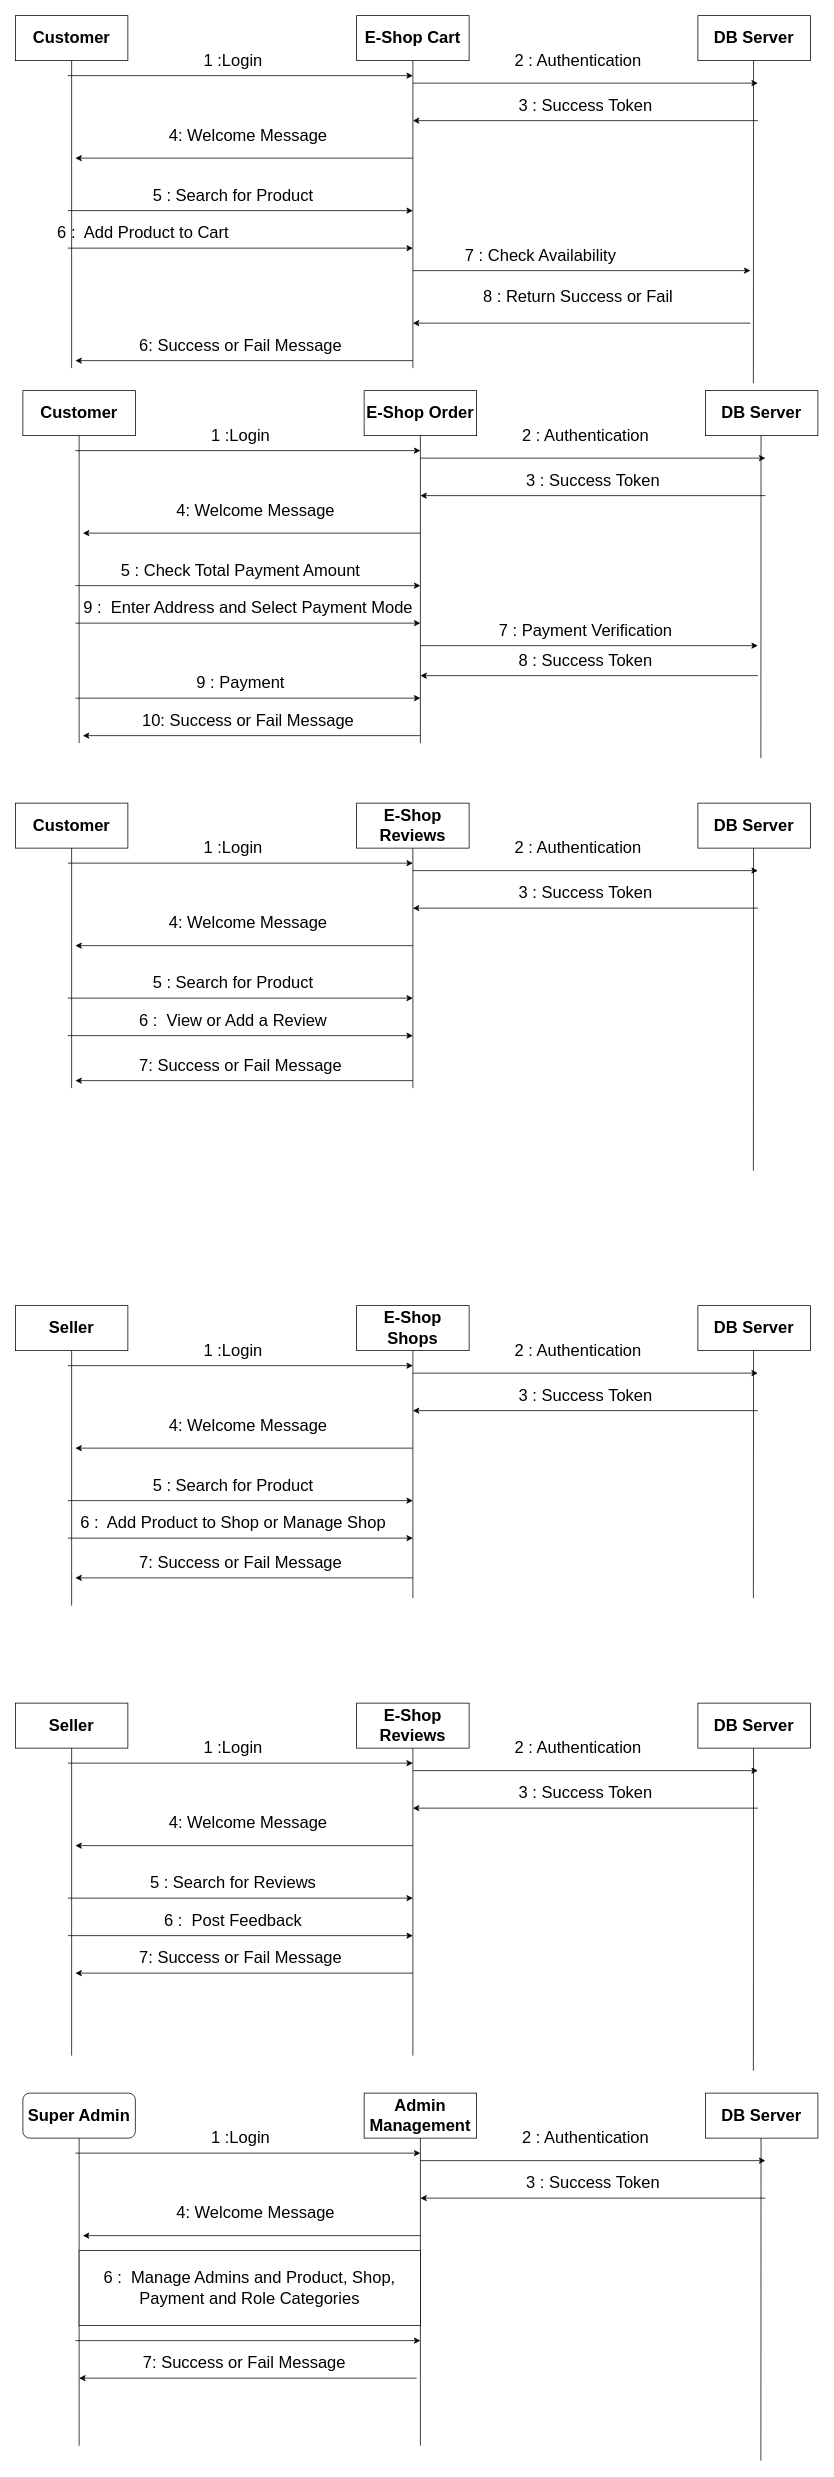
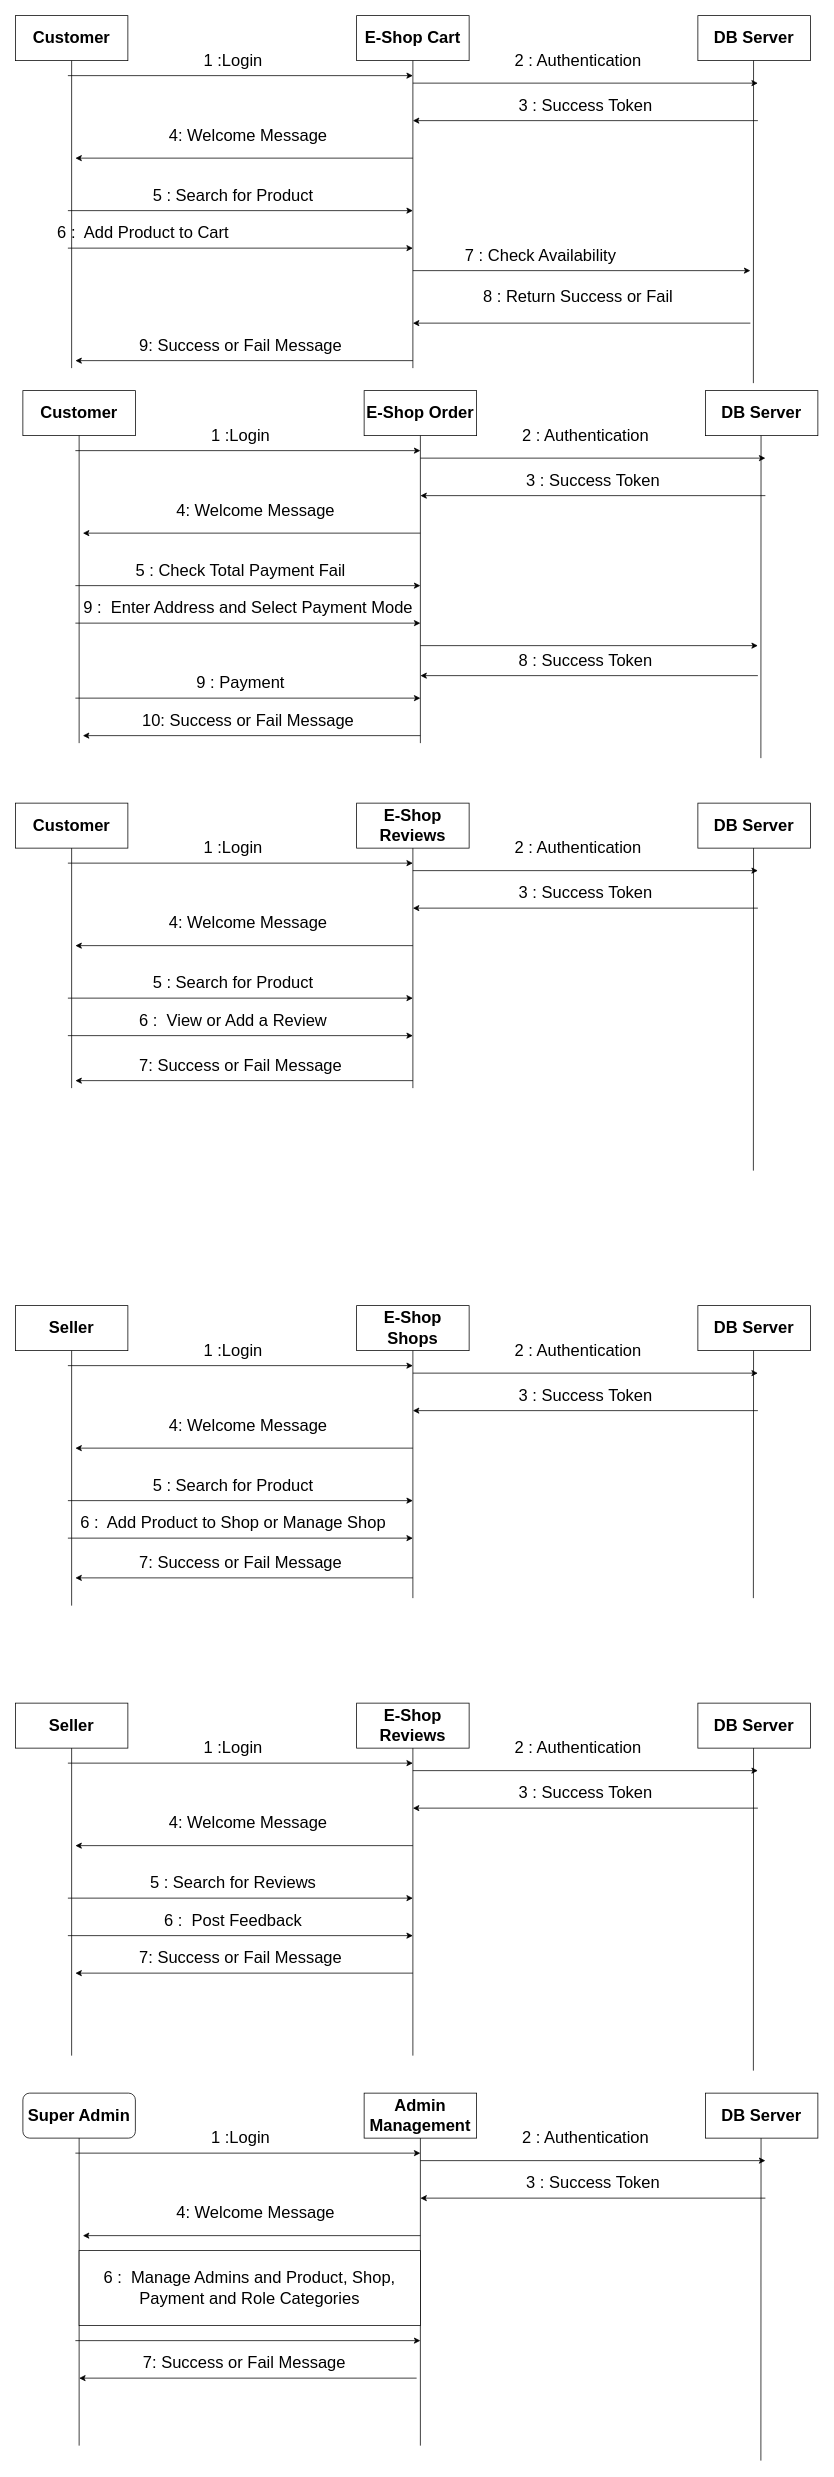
(241, 345) -> (241, 345)
(241, 570) -> (241, 570)
(585, 630) -> none
